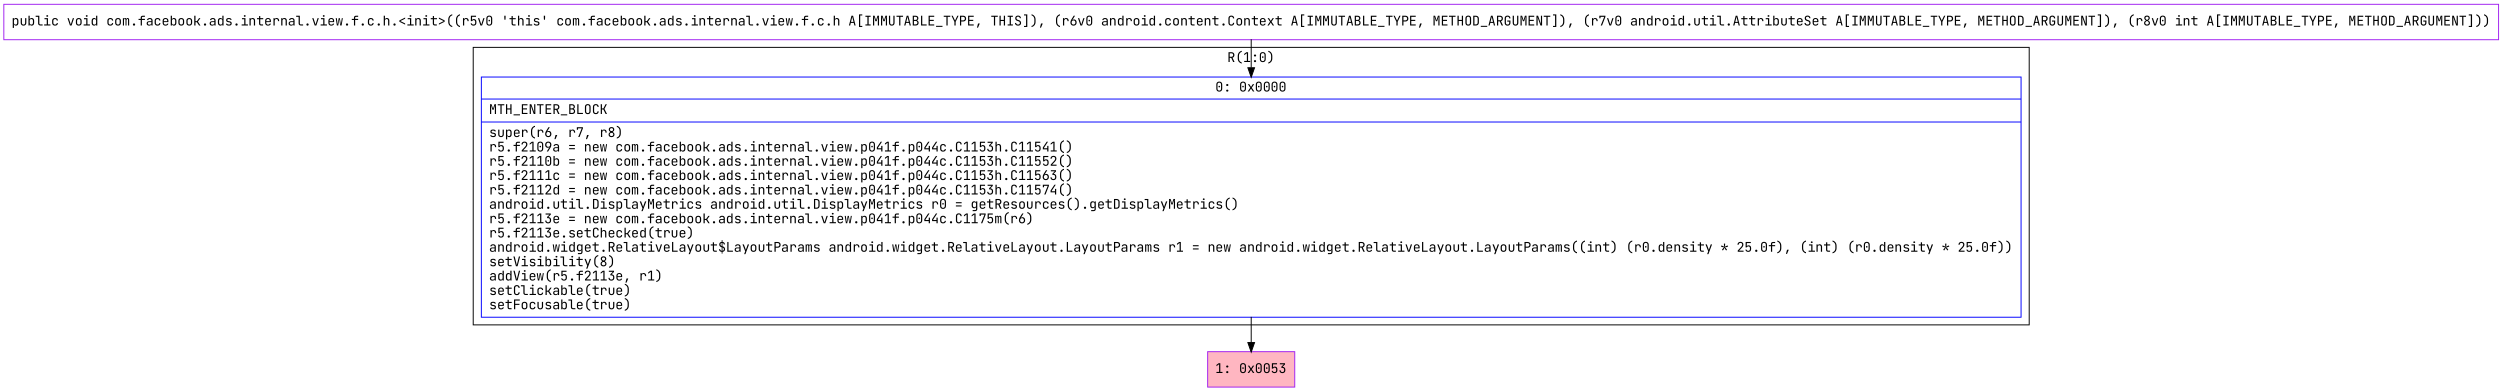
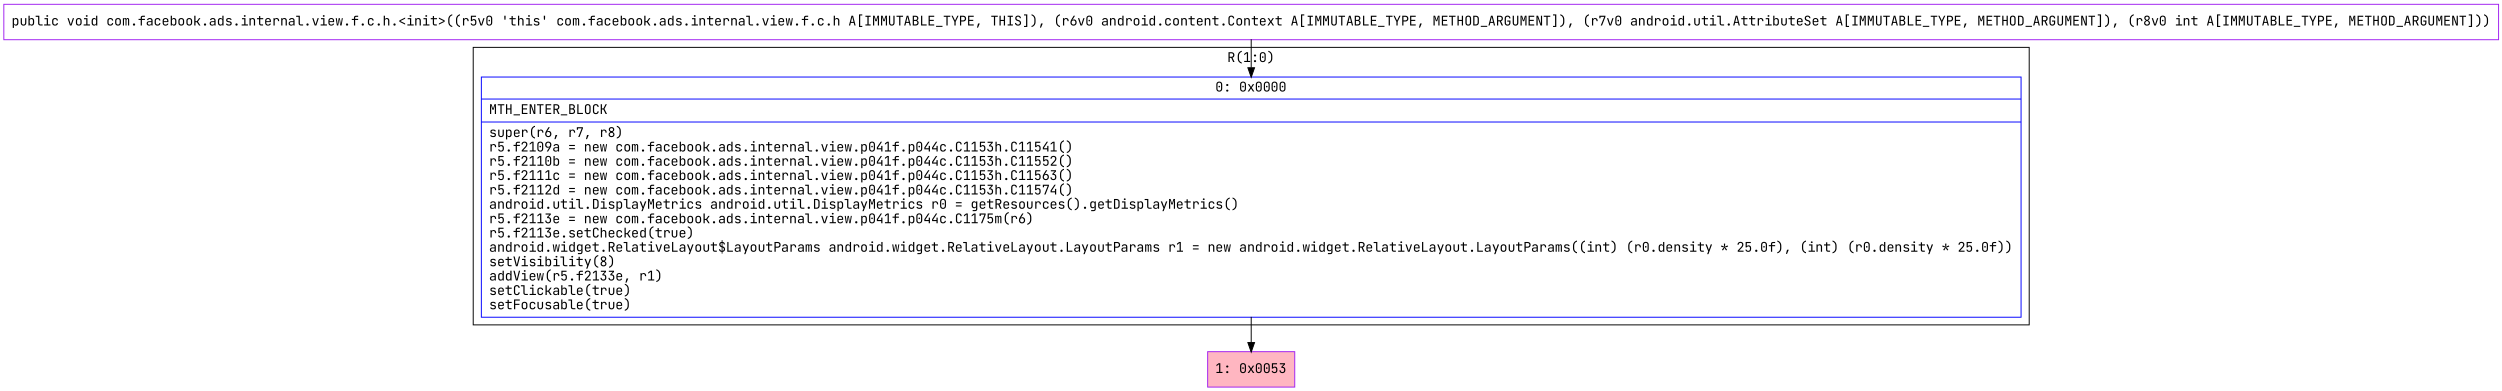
(576, 277) -> (576, 277)
